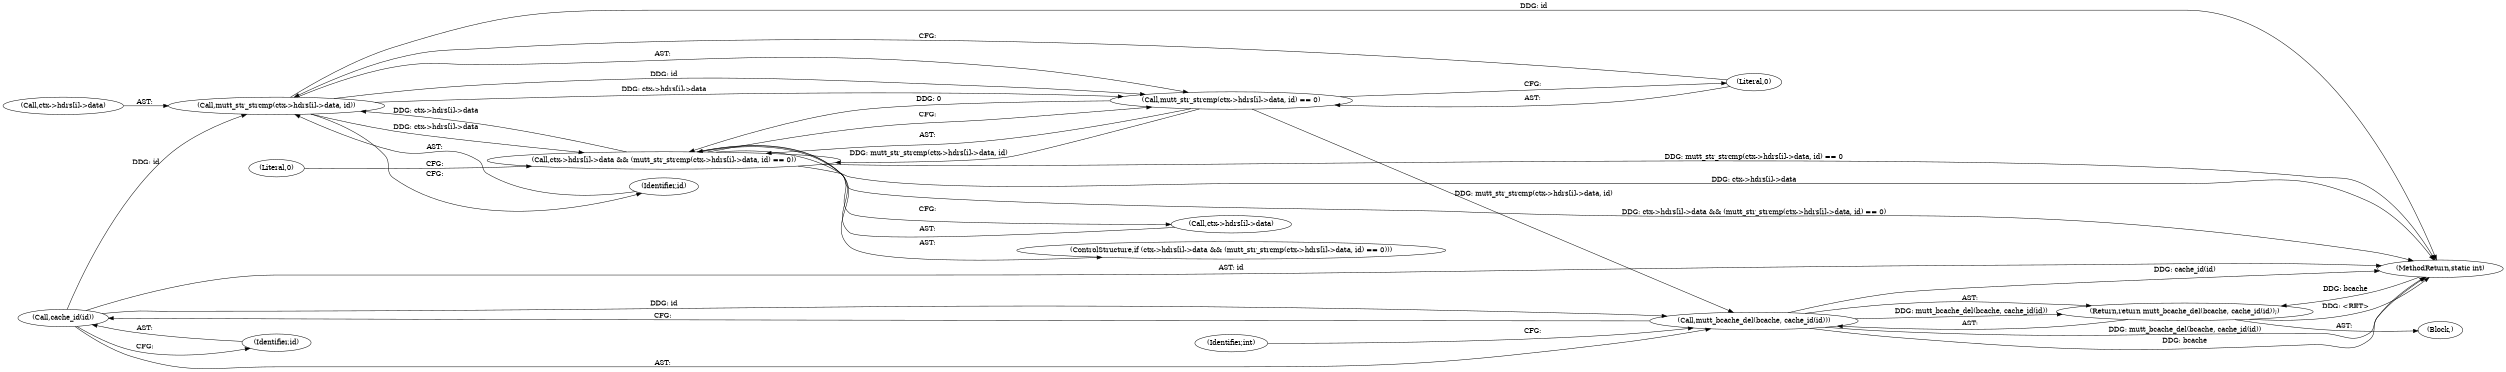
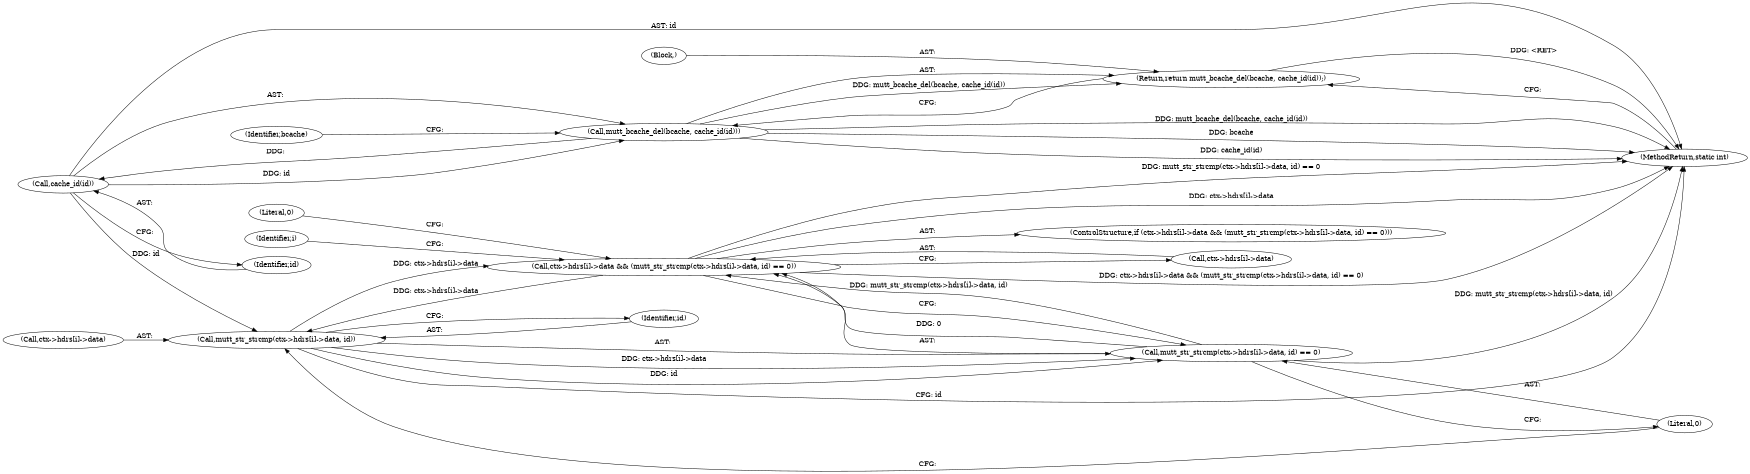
(1534, 7) -> (929, 395)
(1479, 205) -> (1531, 339)
none -> (277, 239)
(2345, 289) -> (1534, 90)
(664, 316) -> (277, 152)
(1971, 324) -> (929, 103)
(2324, 330) -> (920, 58)
(1231, 343) -> (277, 135)
